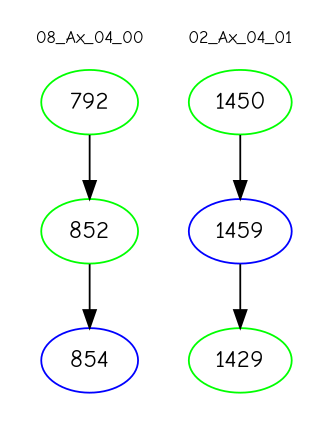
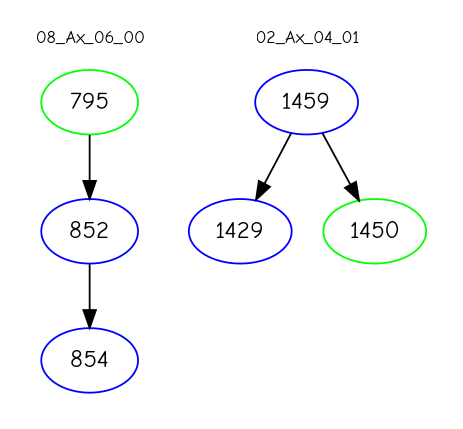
(91, 39) -> (91, 39)
(90, 102) -> (90, 102)
(240, 158) -> (336, 159)
(90, 231) -> (90, 231)
(240, 360) -> (240, 231)
